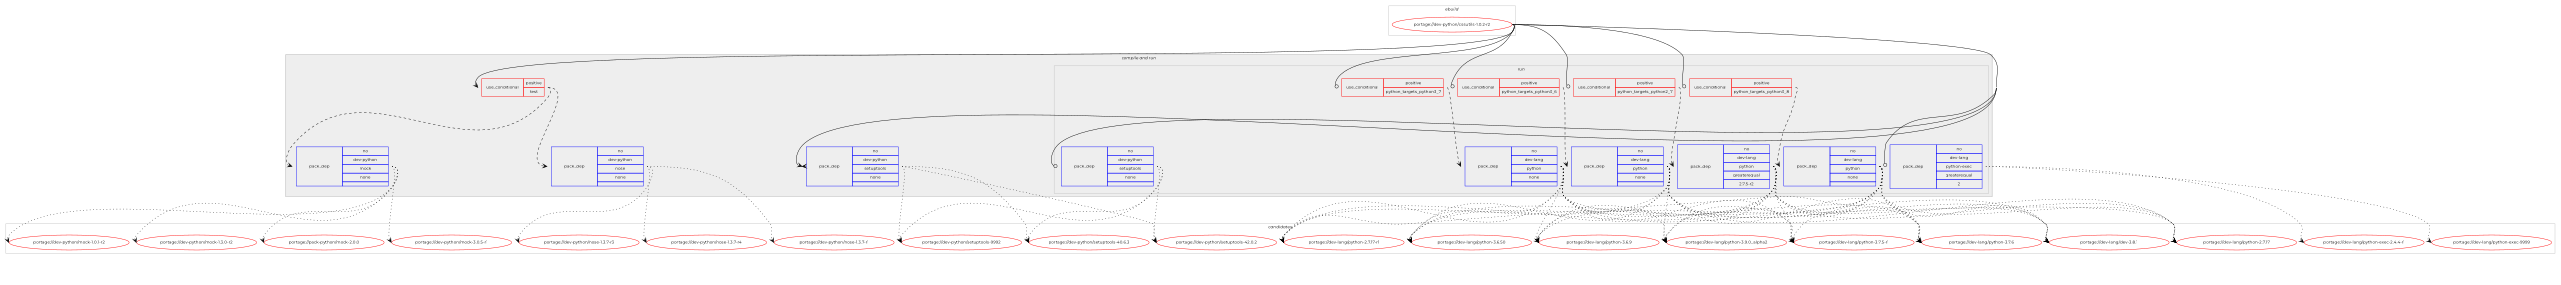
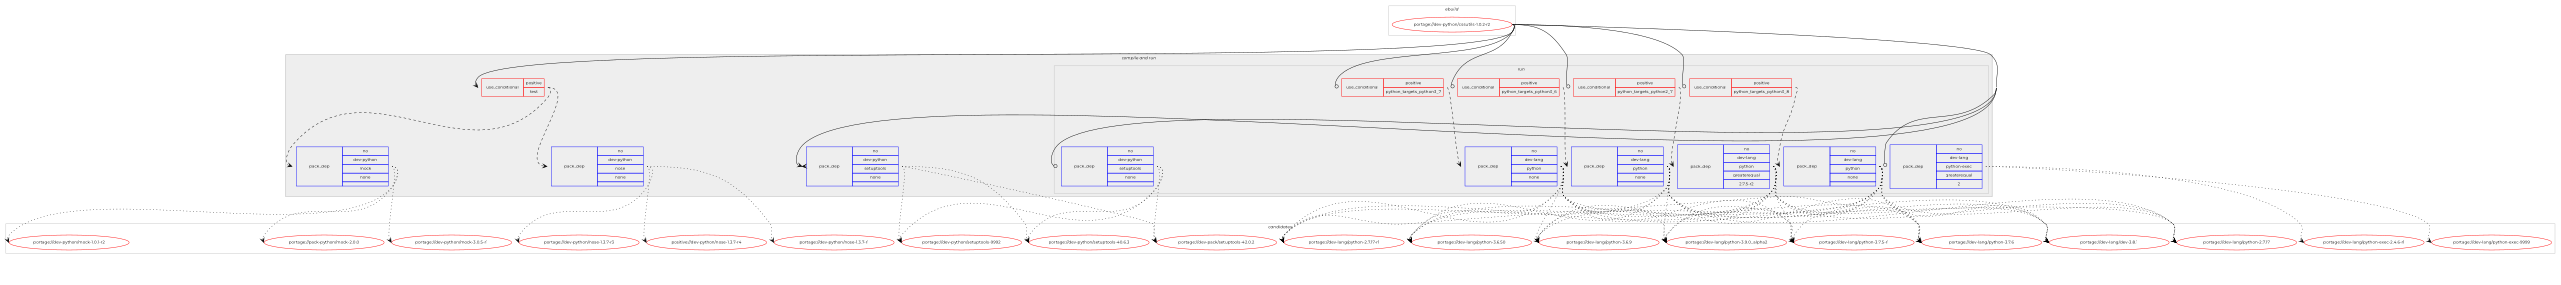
(197, 242) -> none
(707, 242) -> (707, 242)
(1217, 242) -> (1217, 242)
(2364, 242) -> (2364, 242)
